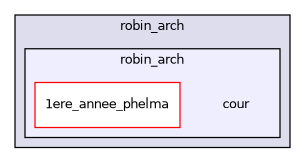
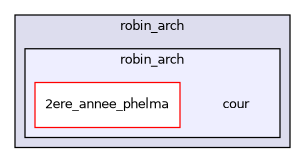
(108, 105) -> (108, 105)
